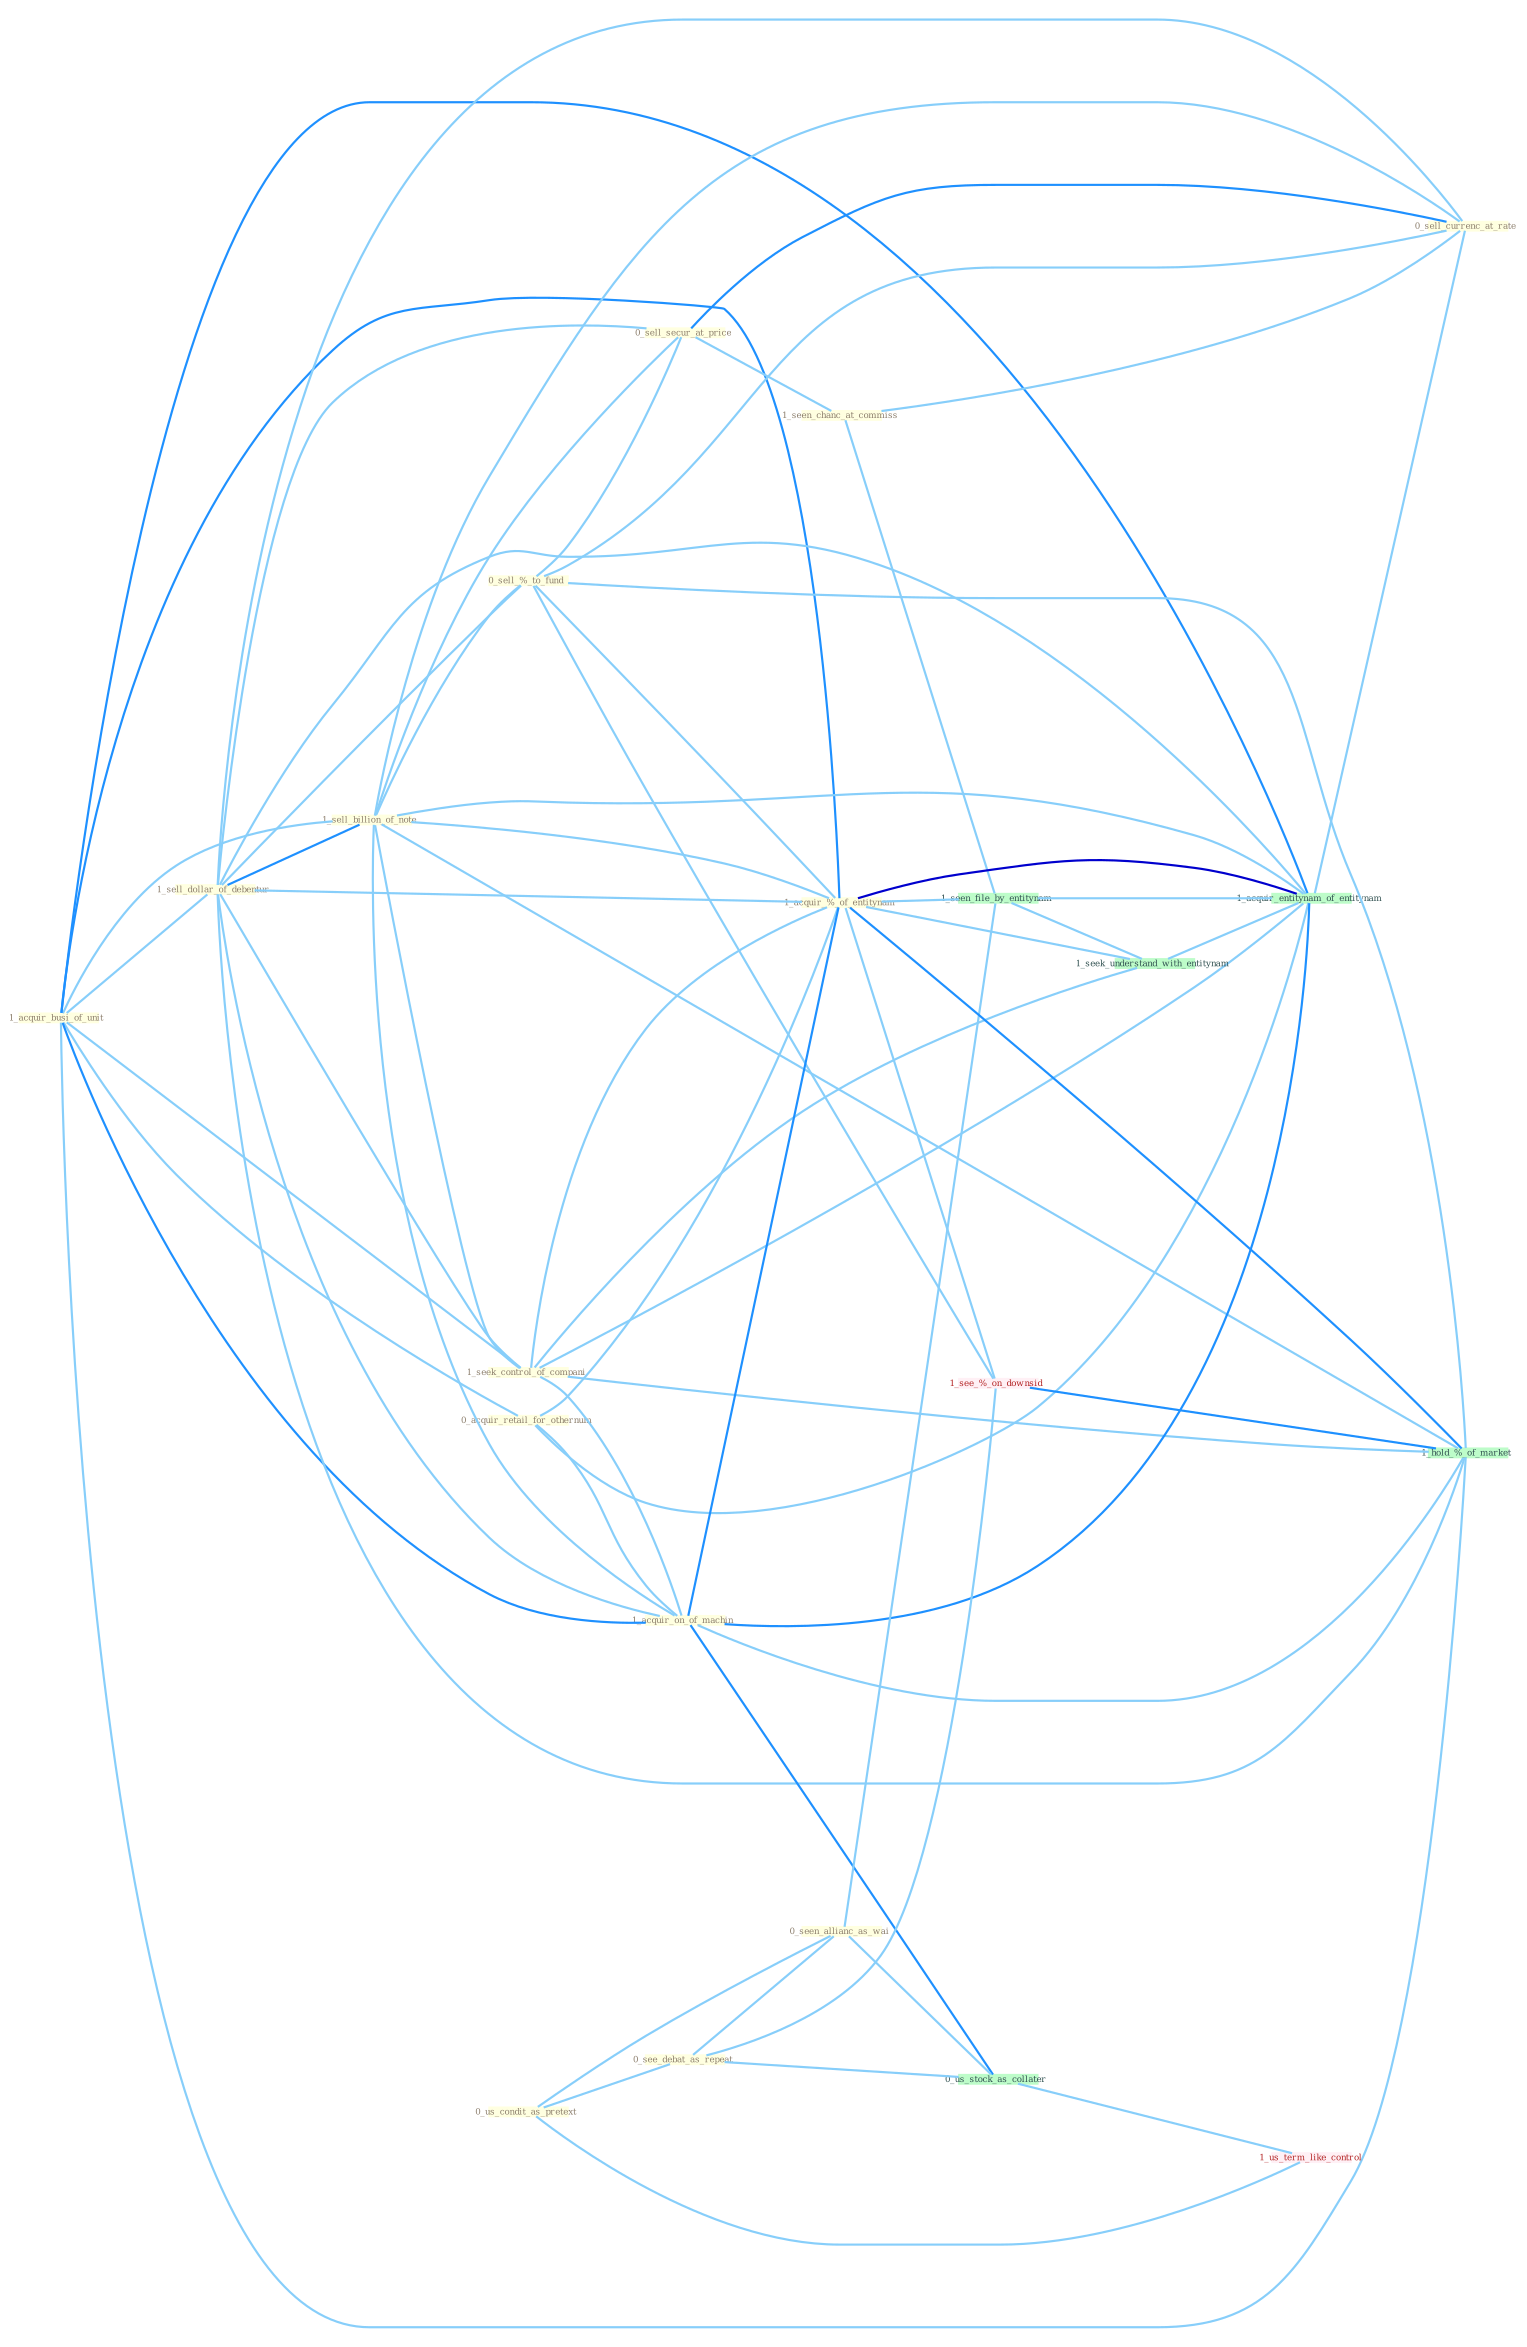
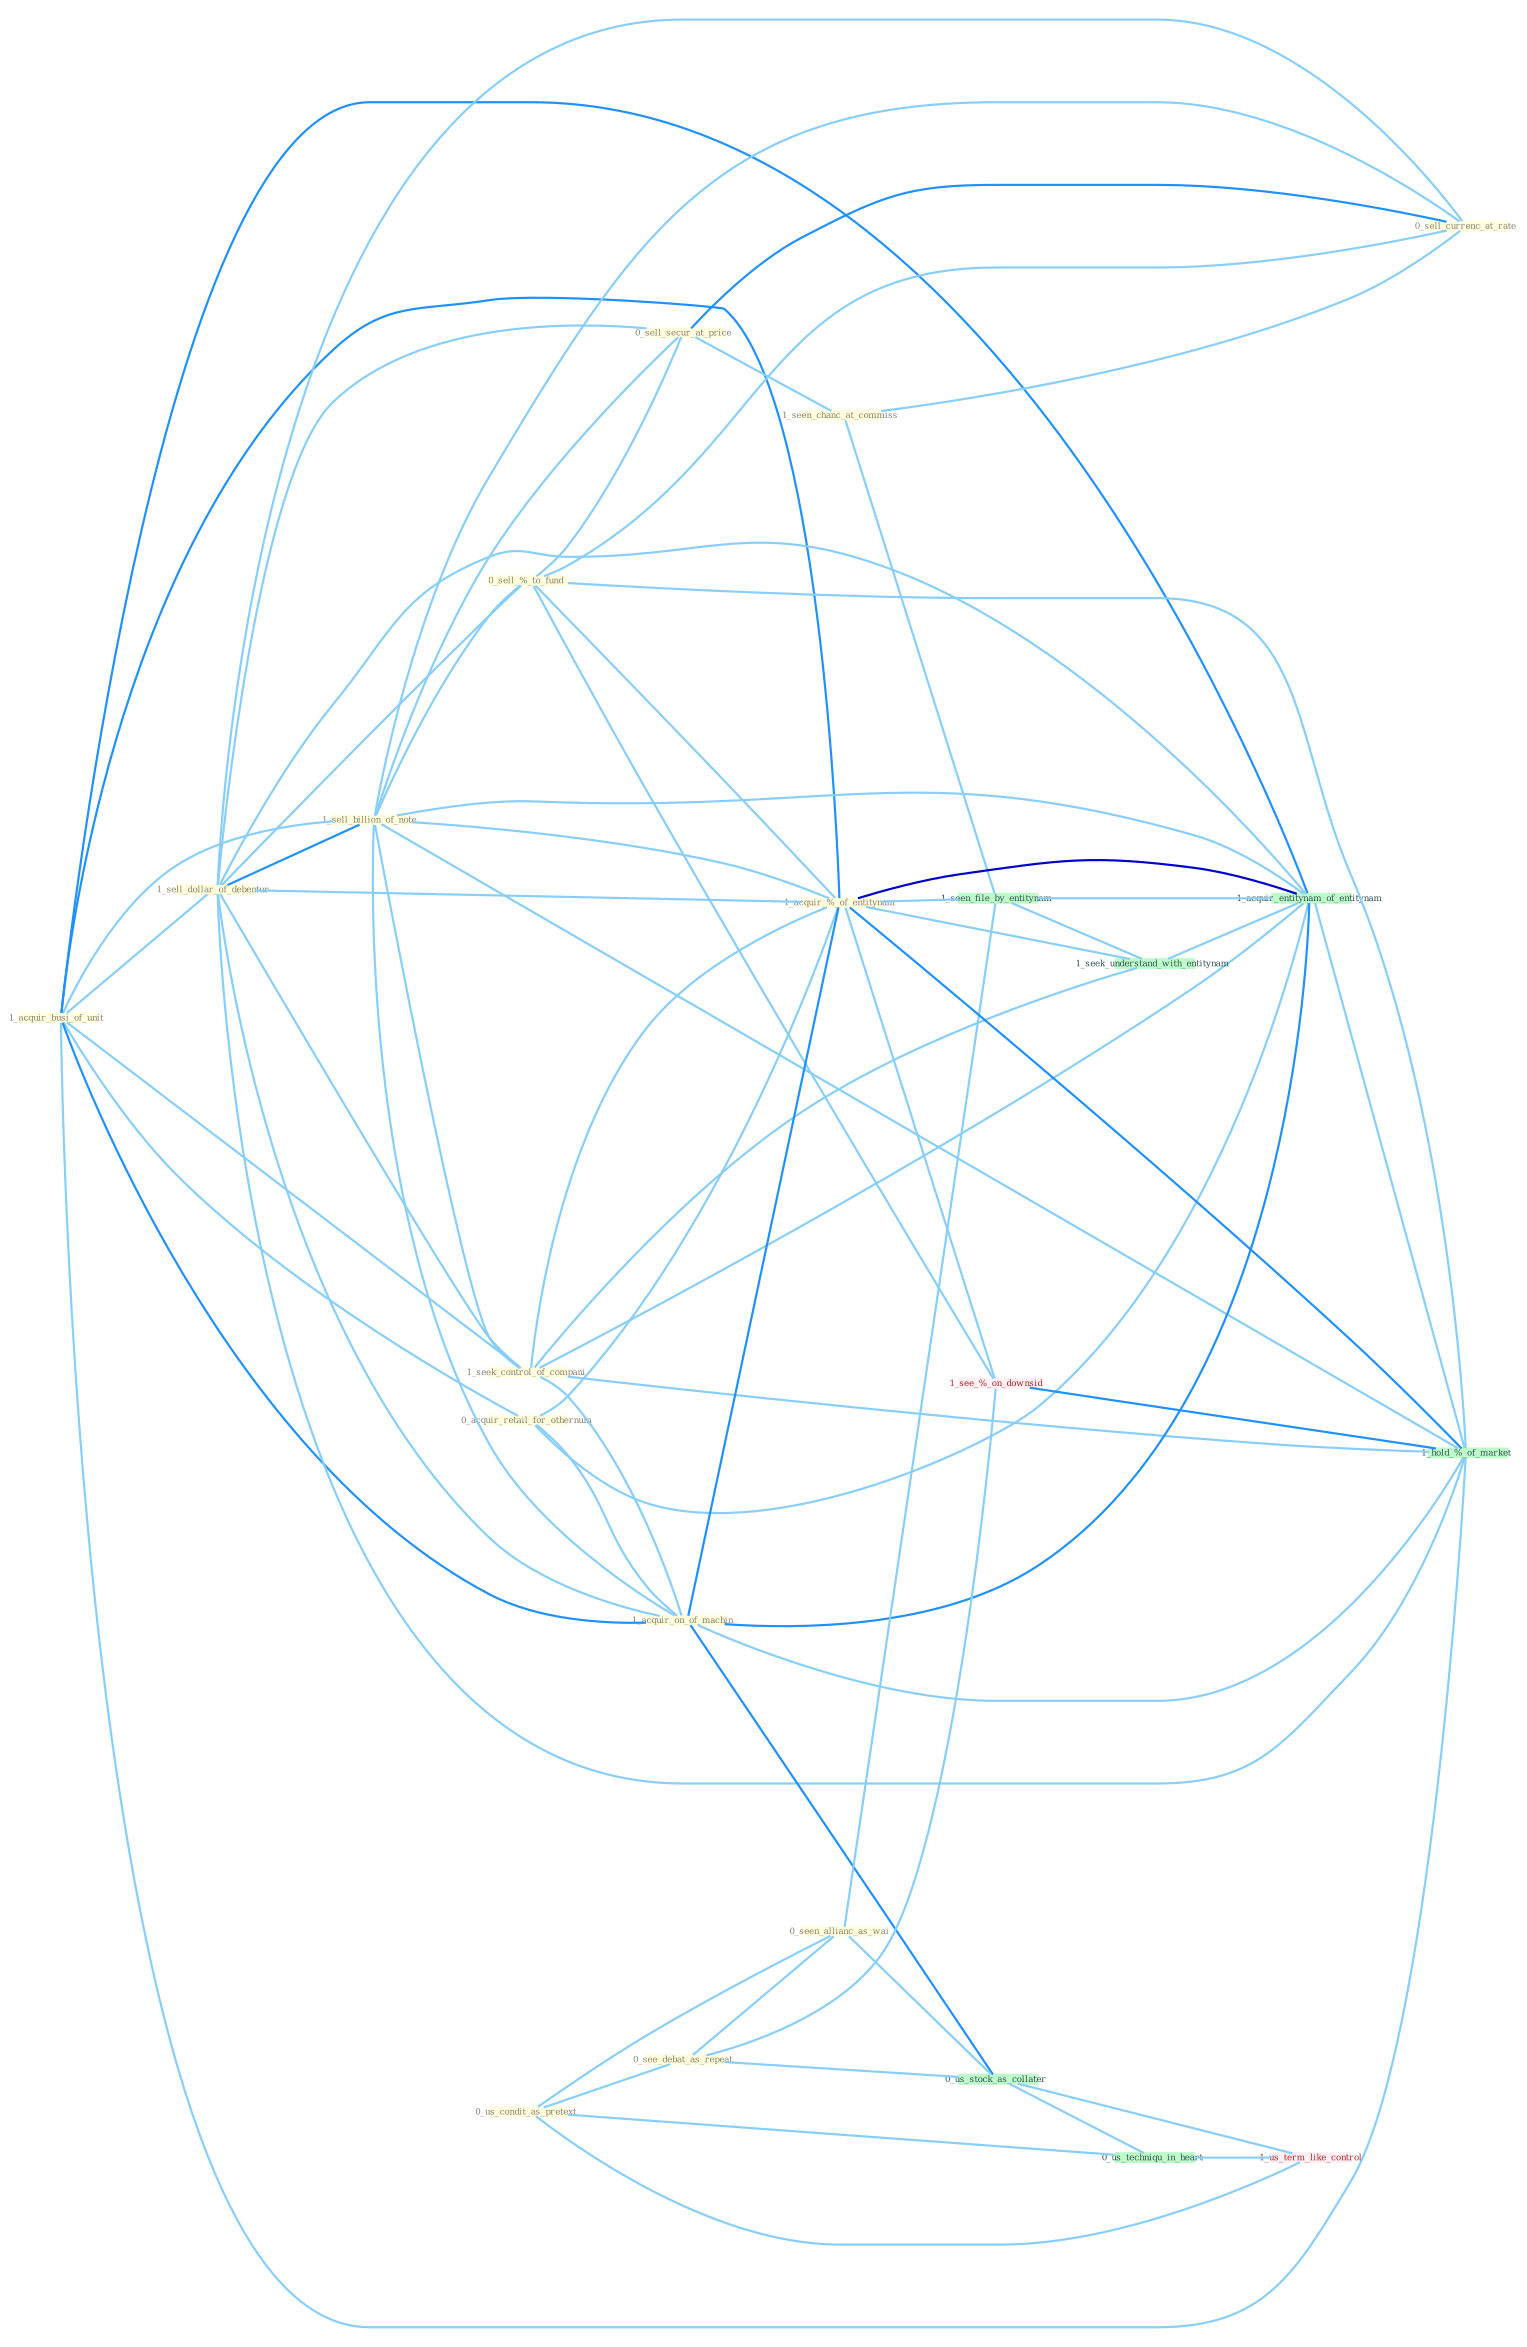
(1390, 562) -> (1390, 1176)
none -> (1155, 2158)
